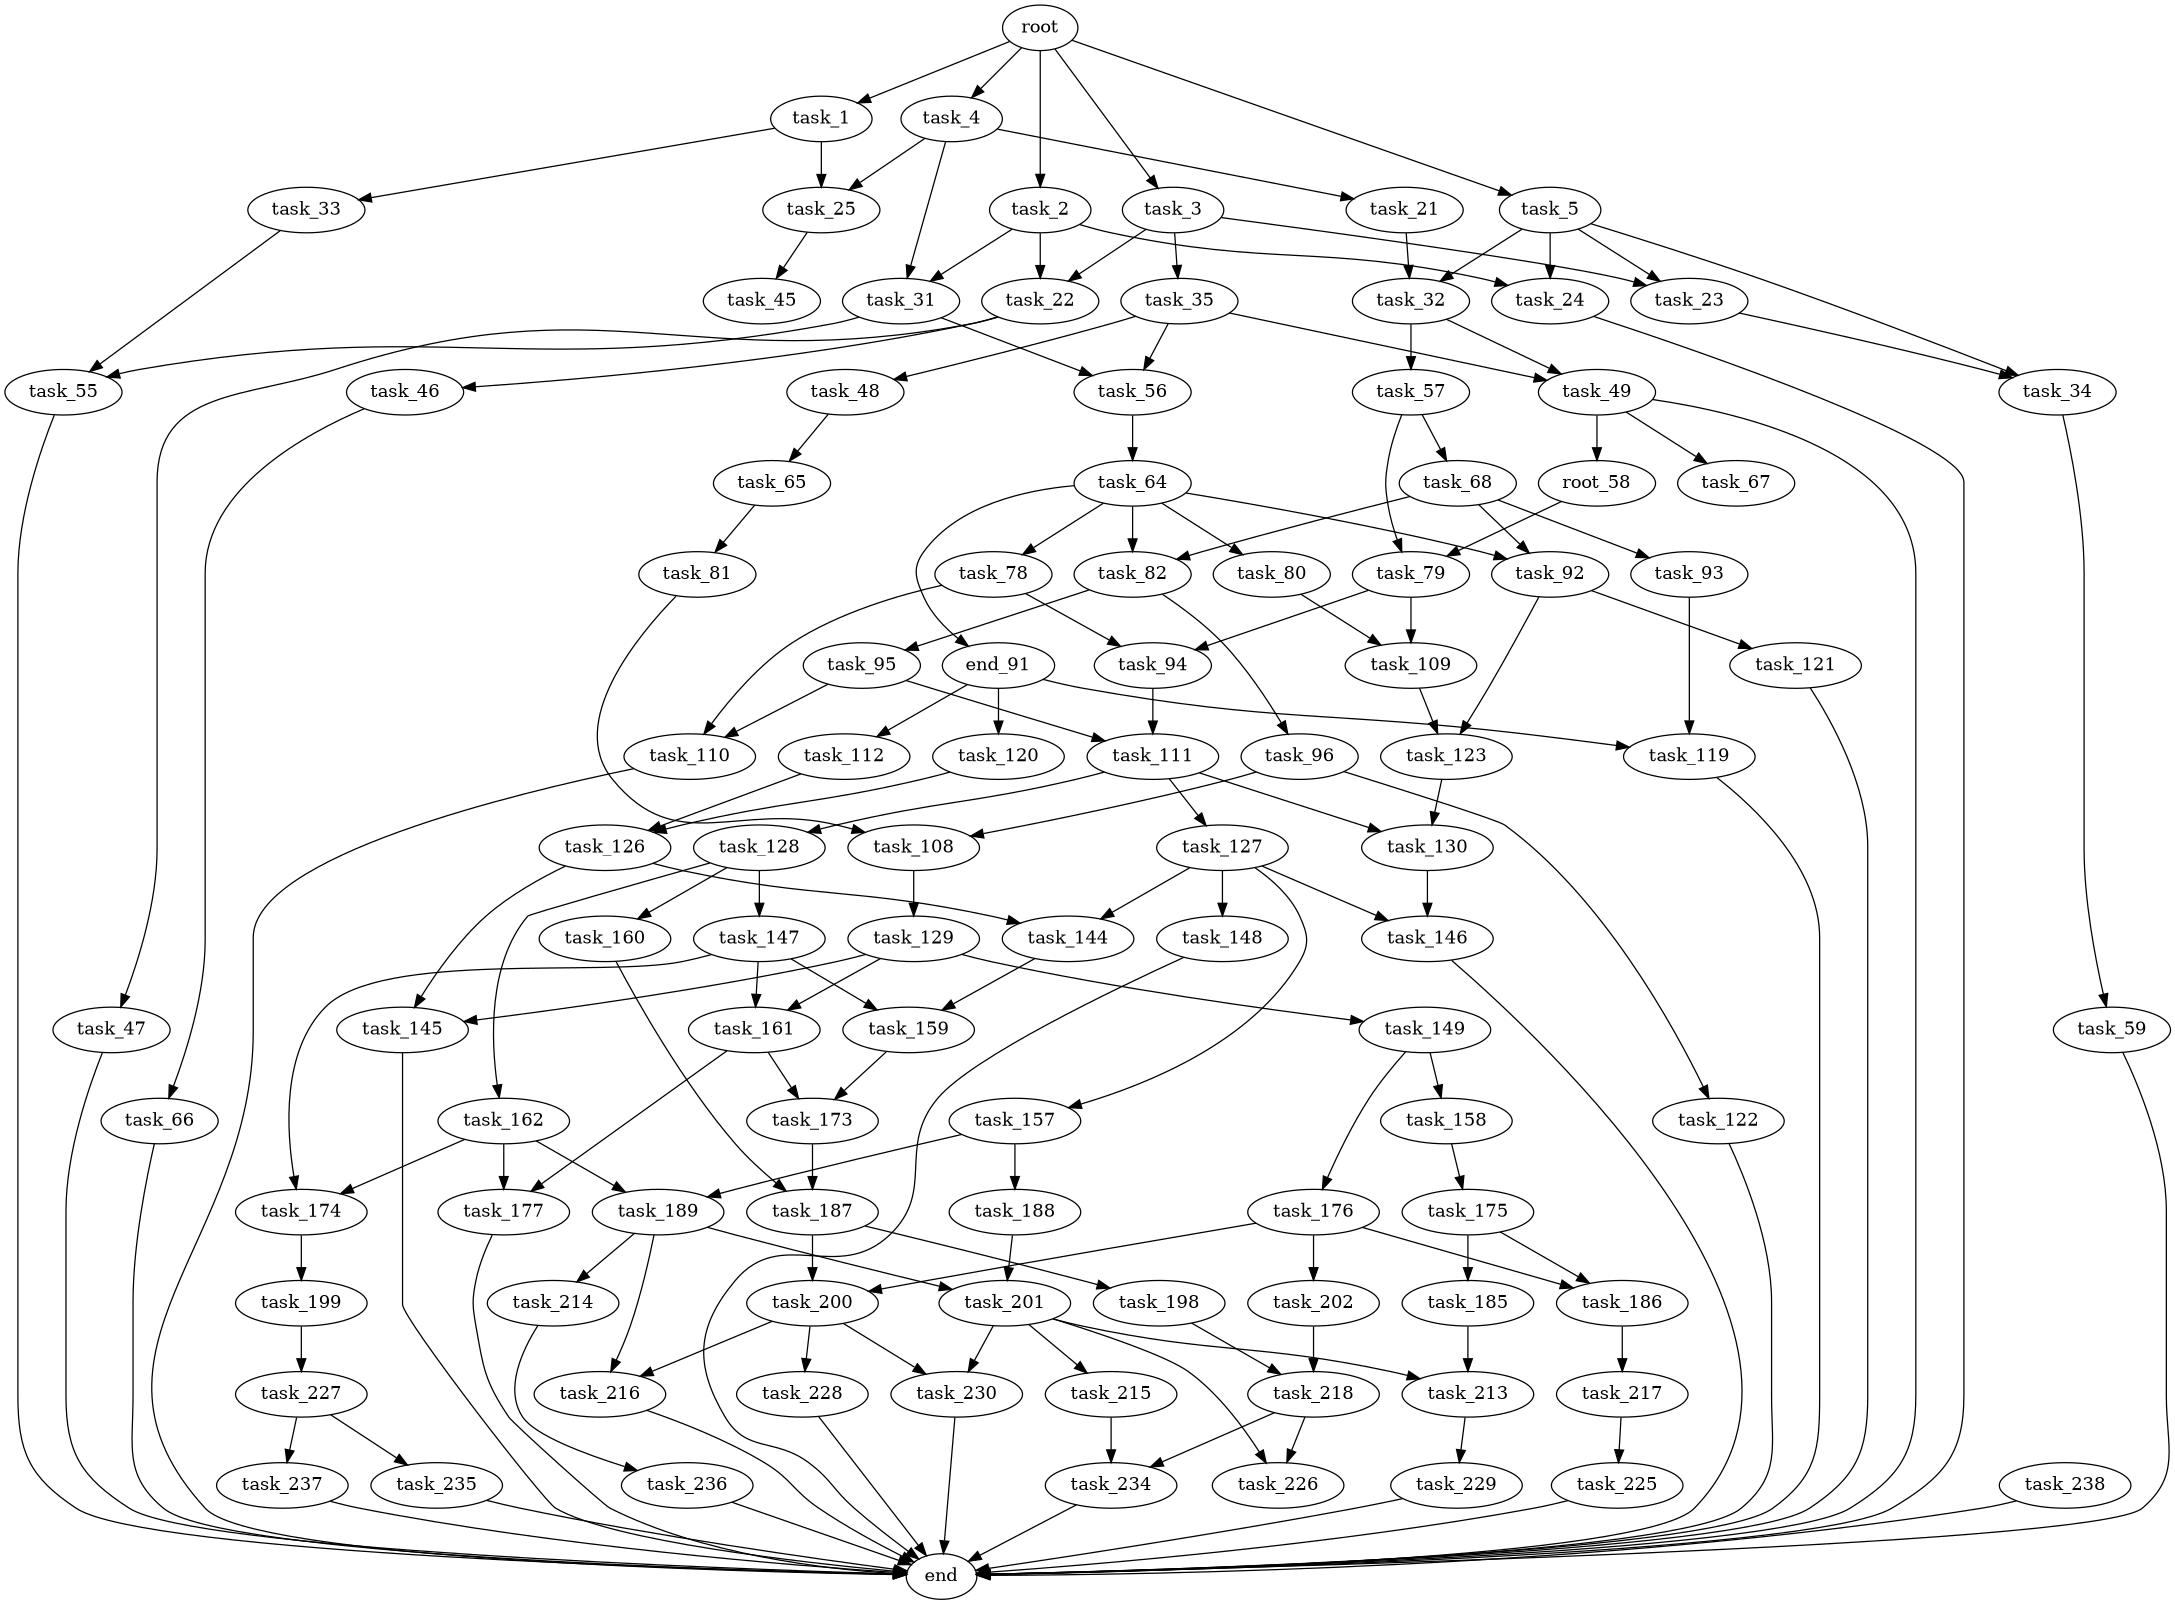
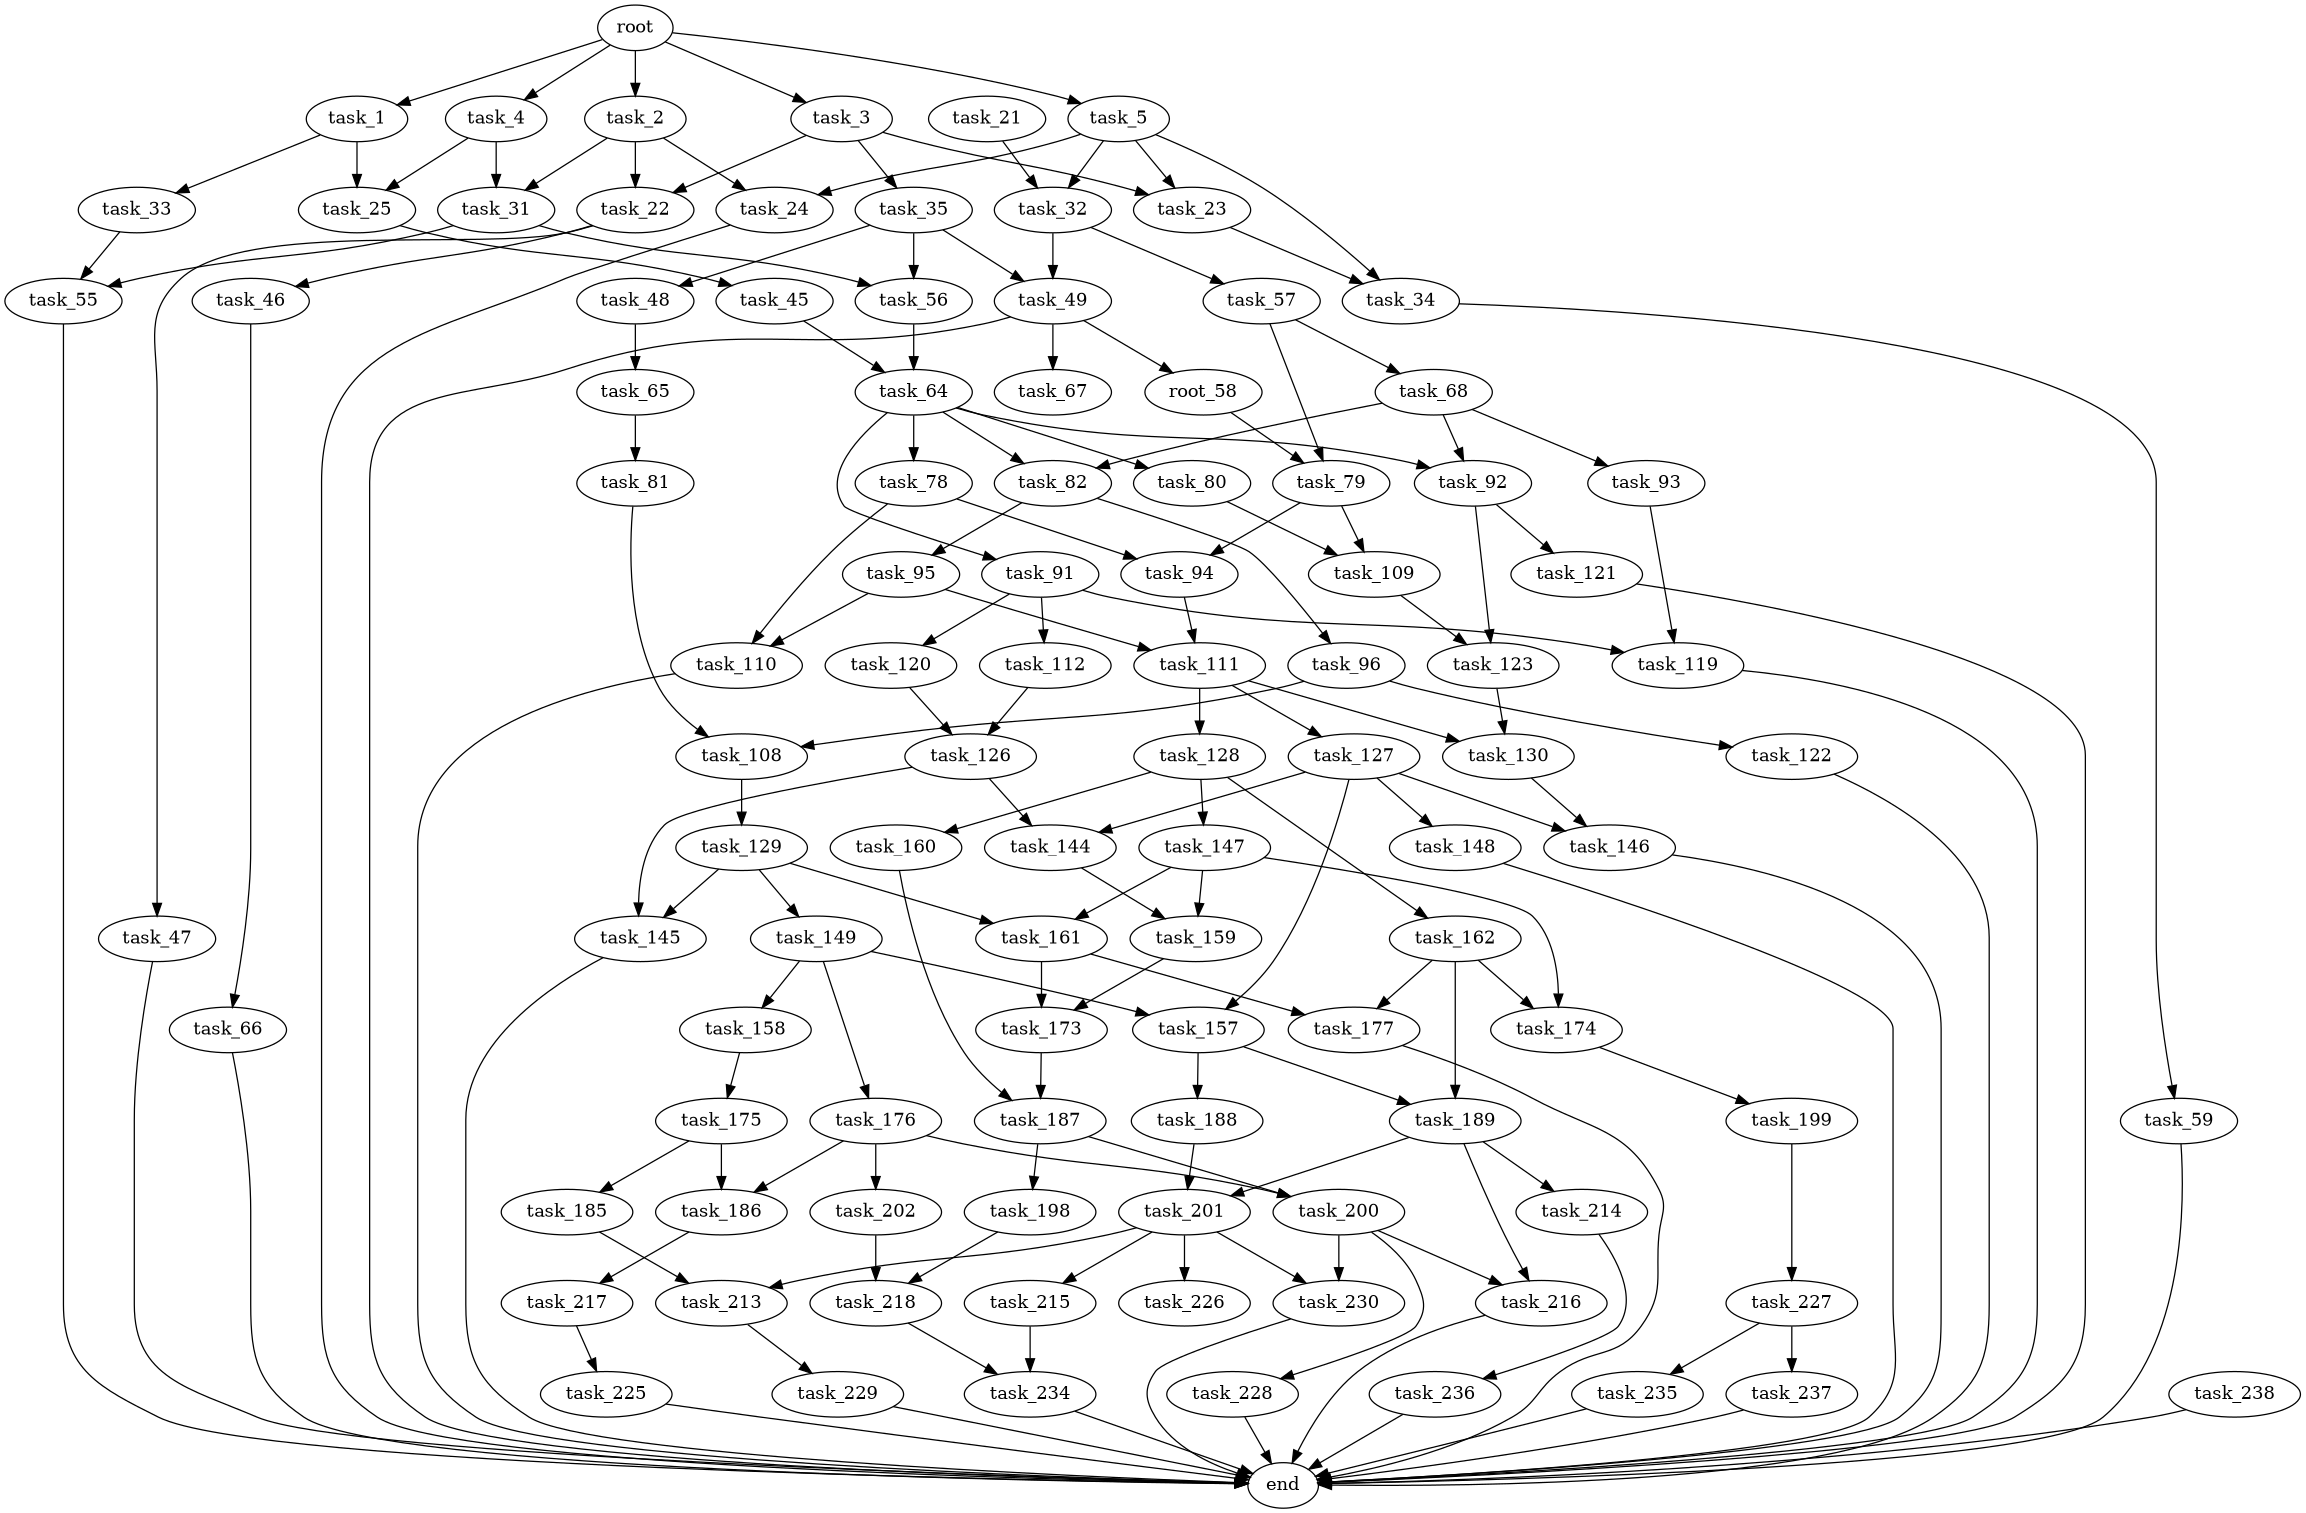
(1169, 163) -> none
none -> (846, 348)
(998, 666) -> (1040, 574)
none -> (1004, 980)
(1298, 1434) -> none
